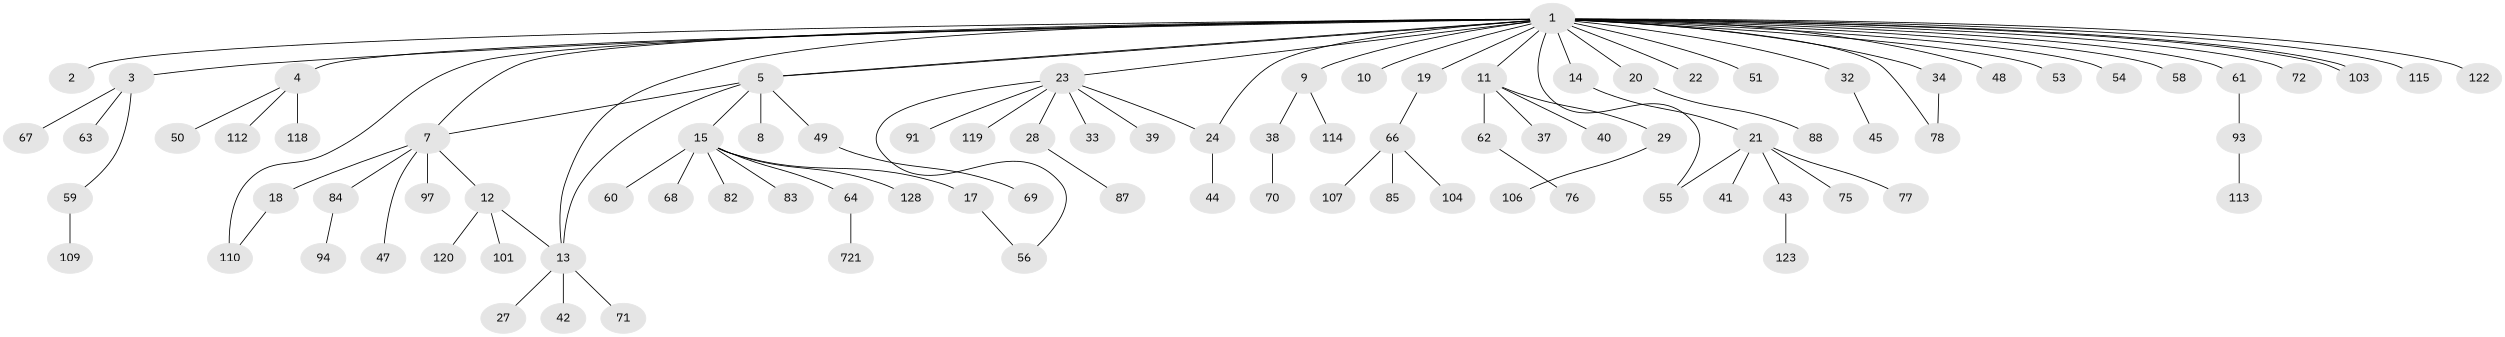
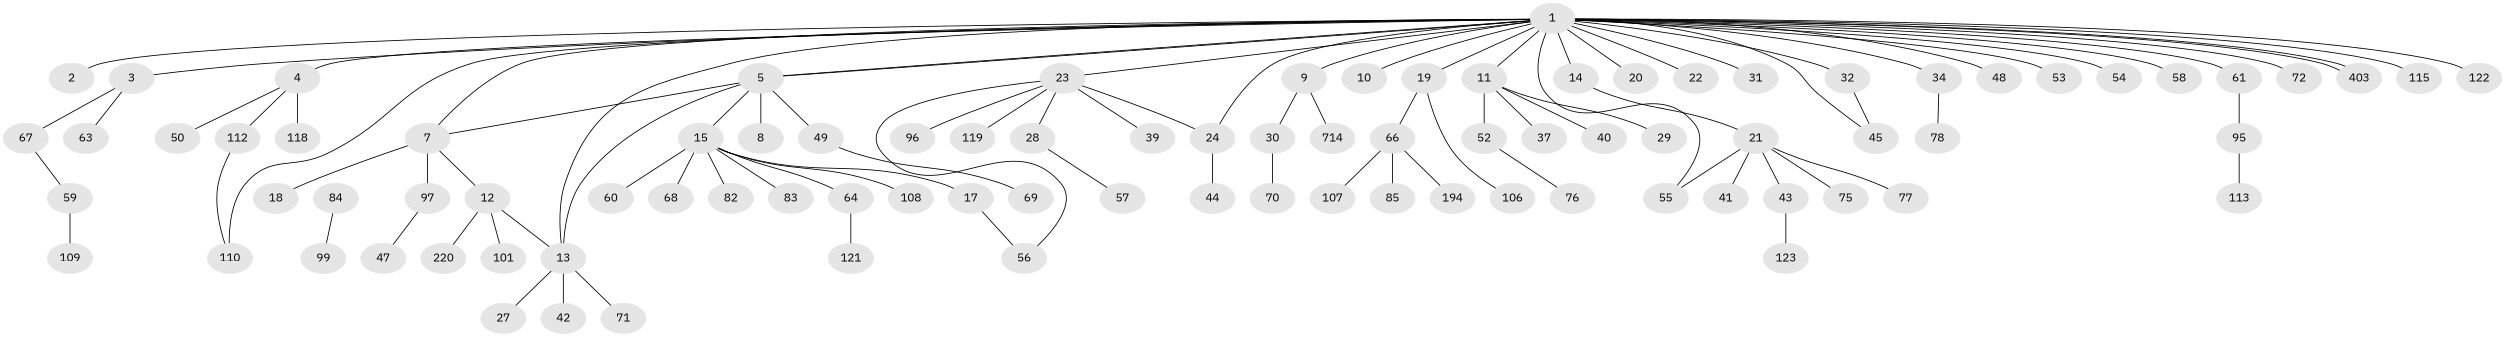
(1768, 36) -> (1775, 59)
(1756, 78) -> (1756, 78)
(2359, 78) -> (2359, 78)
(912, 138) -> (912, 138)
(1092, 138) -> none
(1272, 138) -> (1272, 138)
(1332, 138) -> (1332, 138)
(1484, 138) -> (1484, 138)
(1816, 138) -> none
(2239, 138) -> (2239, 138)
(119, 146) -> (48, 168)
(382, 168) -> none
(1588, 168) -> (1451, 149)
(393, 195) -> (405, 228)
(911, 198) -> (911, 198)
(1122, 198) -> (1122, 198)
(1452, 198) -> (1452, 198)
(253, 228) -> (217, 197)
(323, 258) -> (323, 258)
(443, 258) -> (443, 258)
(851, 258) -> (851, 258)
